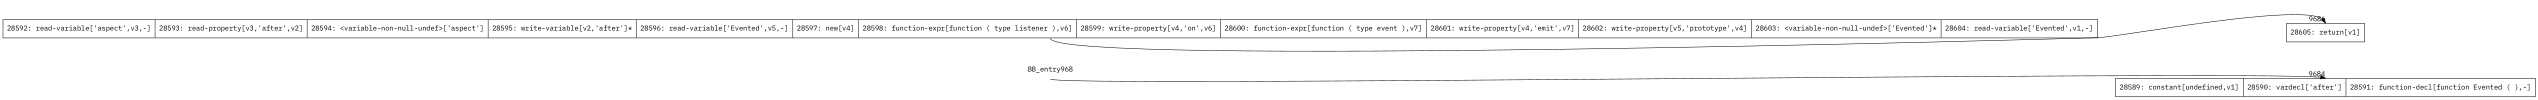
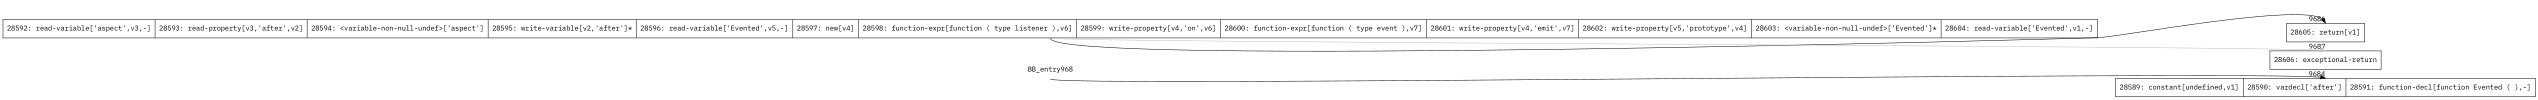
none -> (2326, 60)
